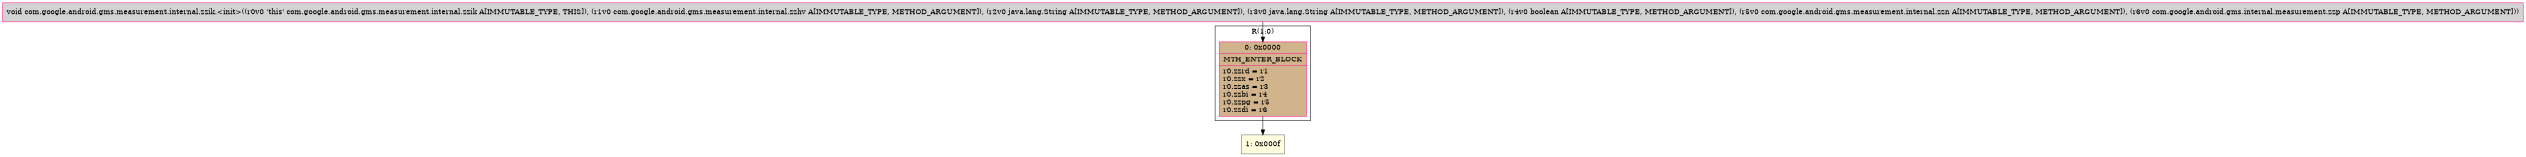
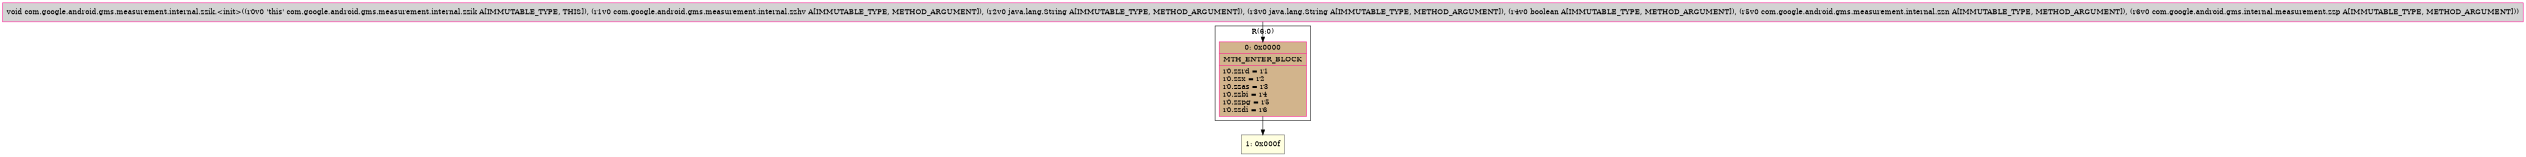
(1263, 32) -> (1263, 32)
